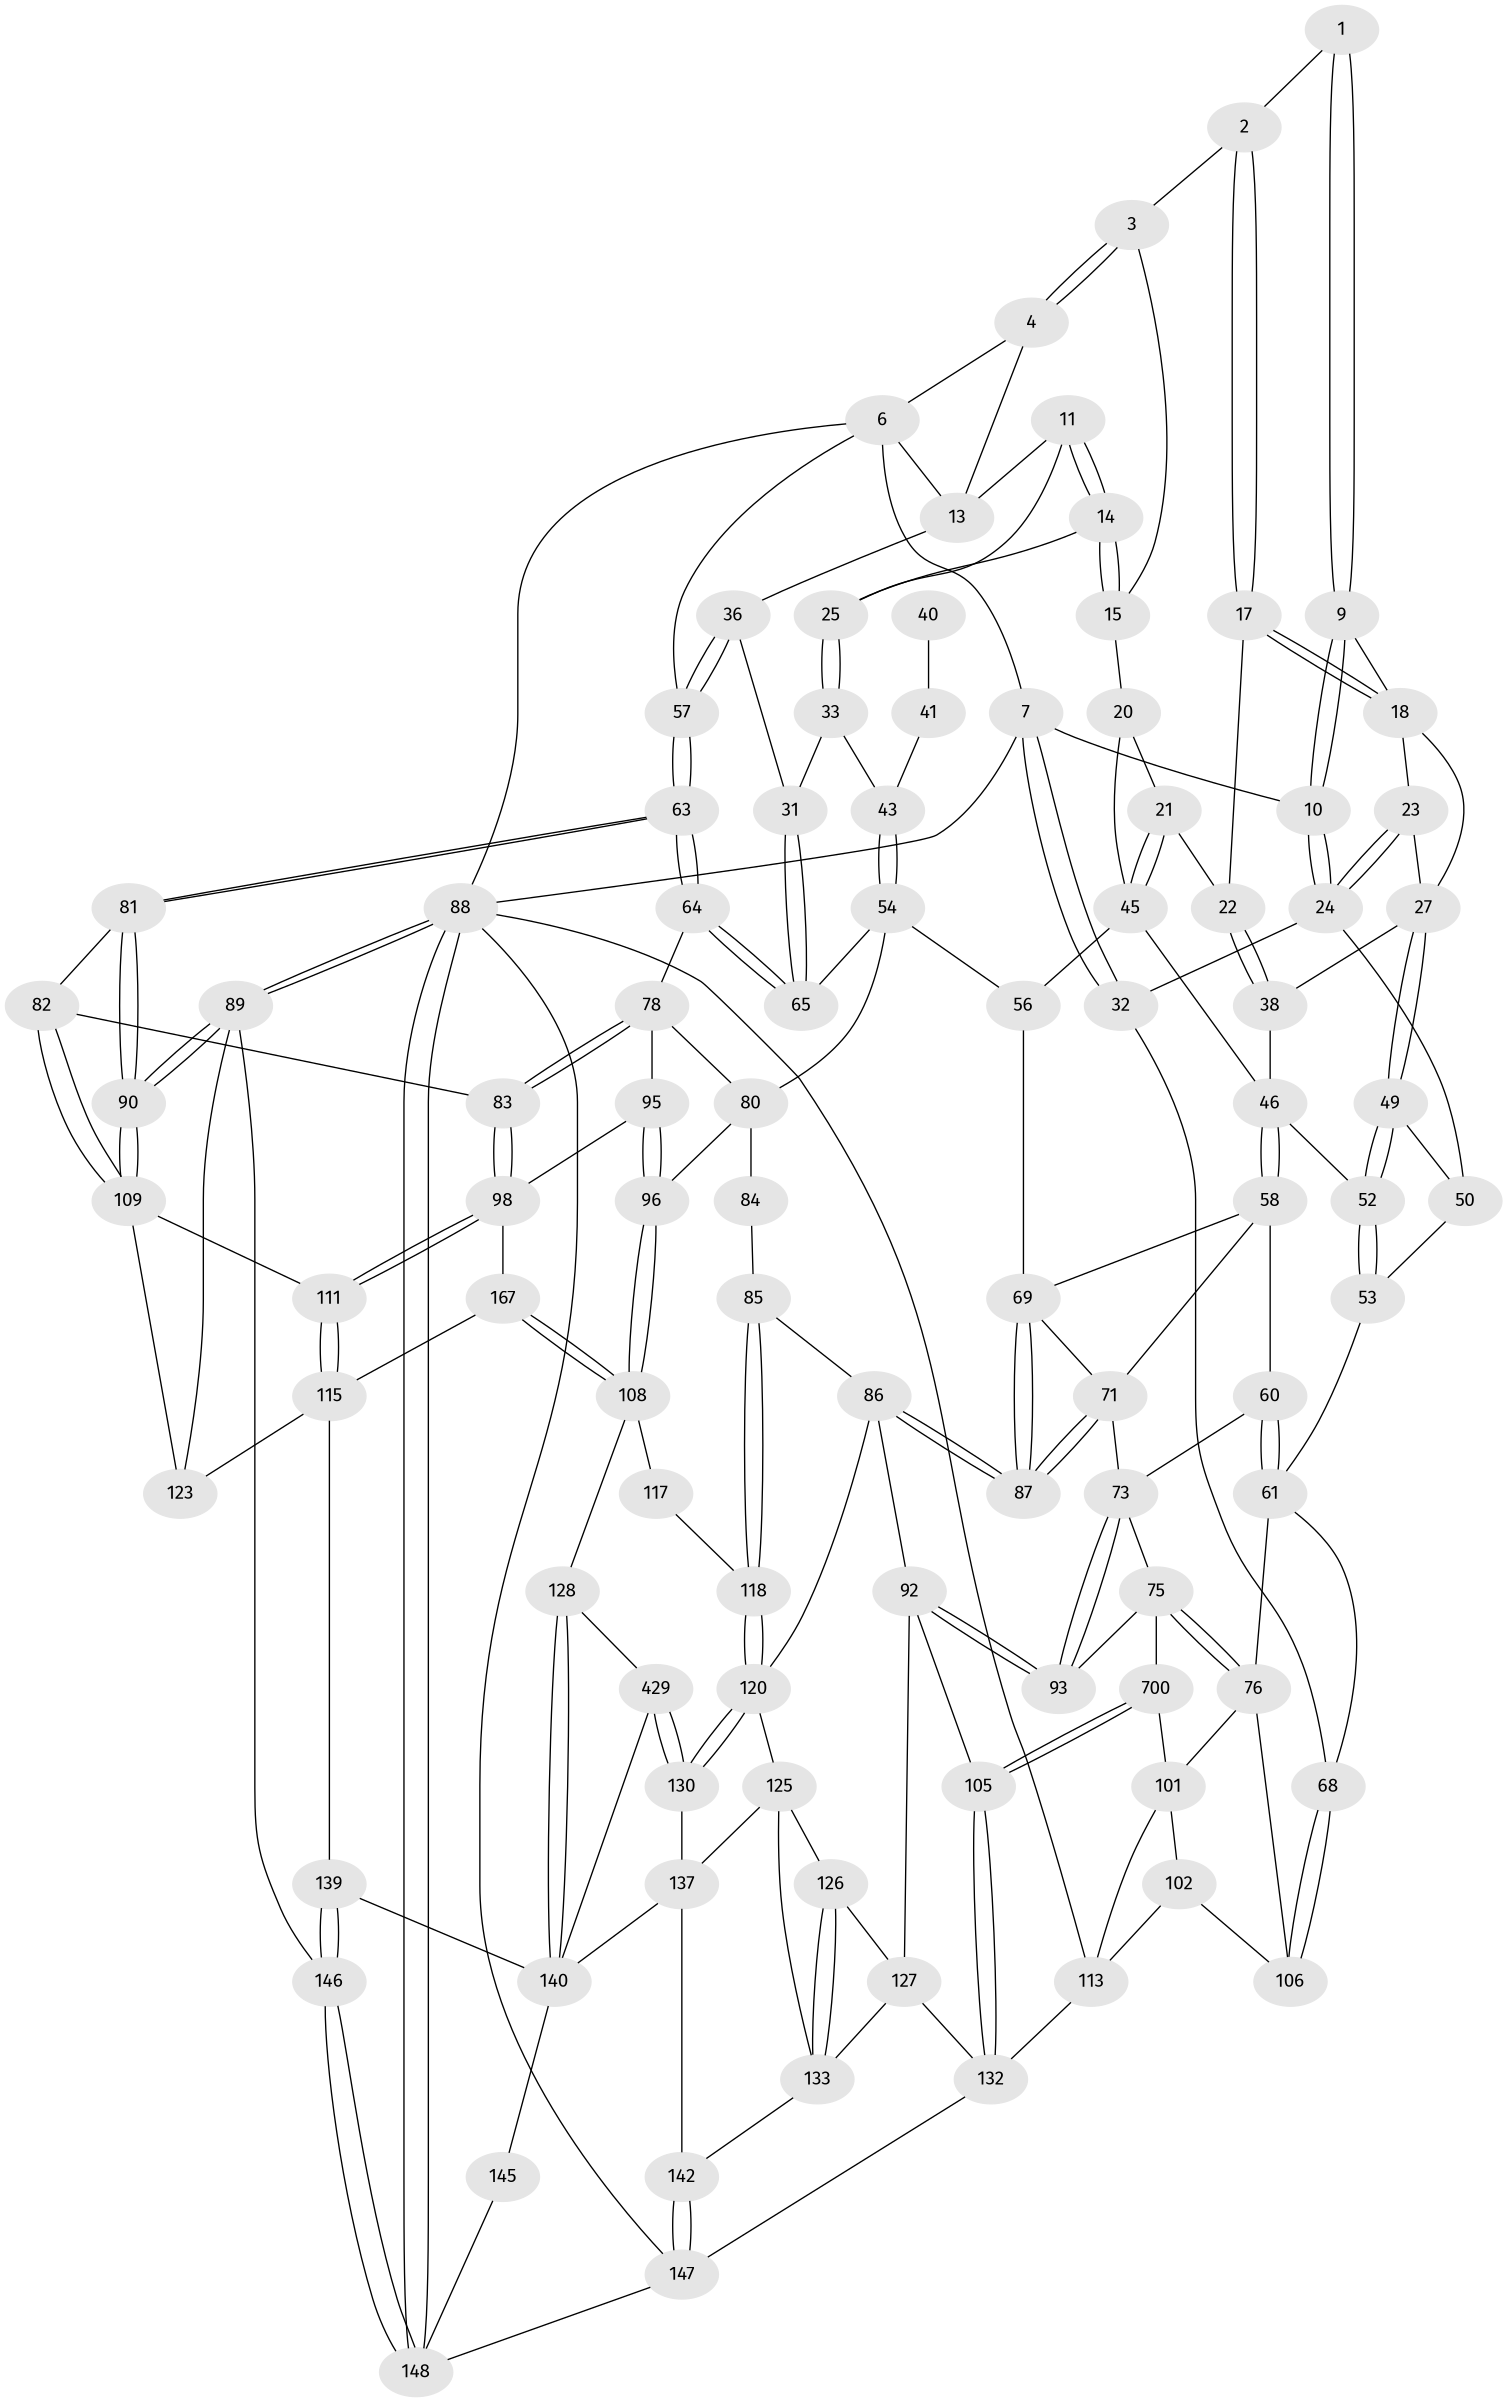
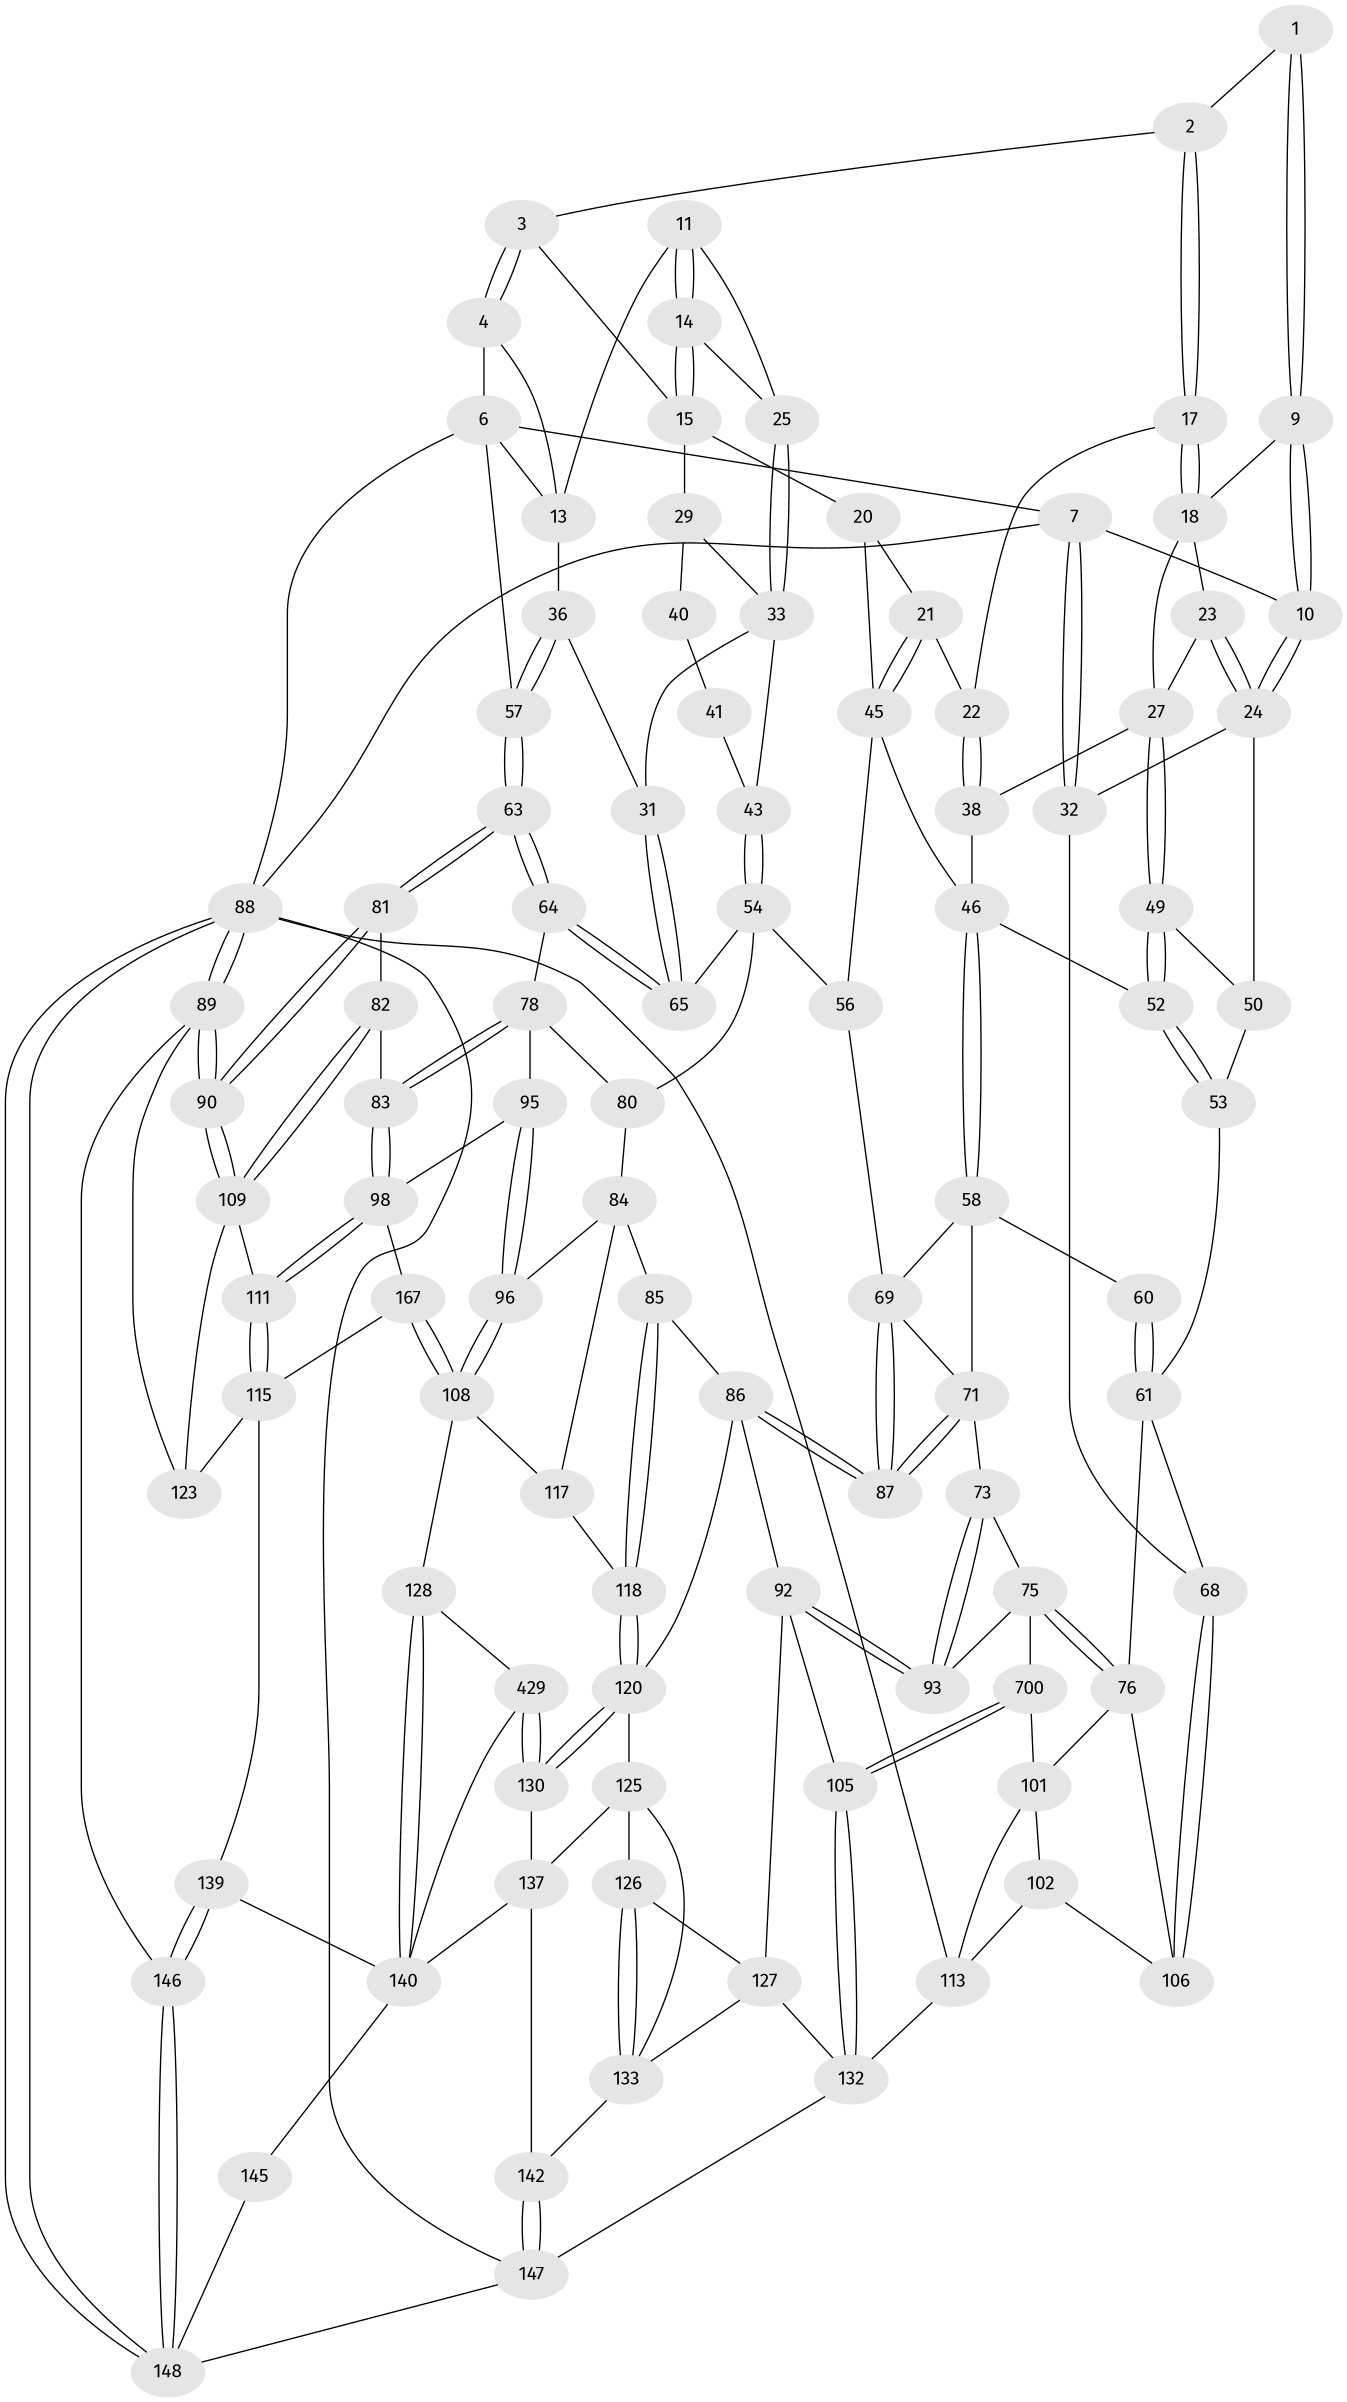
none -> (685, 518)
(701, 1152) -> (563, 1250)
none -> (588, 1348)
(1191, 1448) -> none
